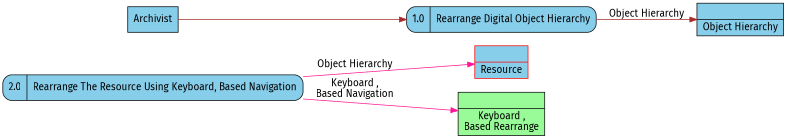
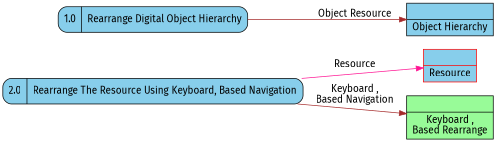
(647, 14) -> (355, 14)
(153, 20) -> none
(355, 65) -> (355, 65)
(377, 105) -> (348, 109)
